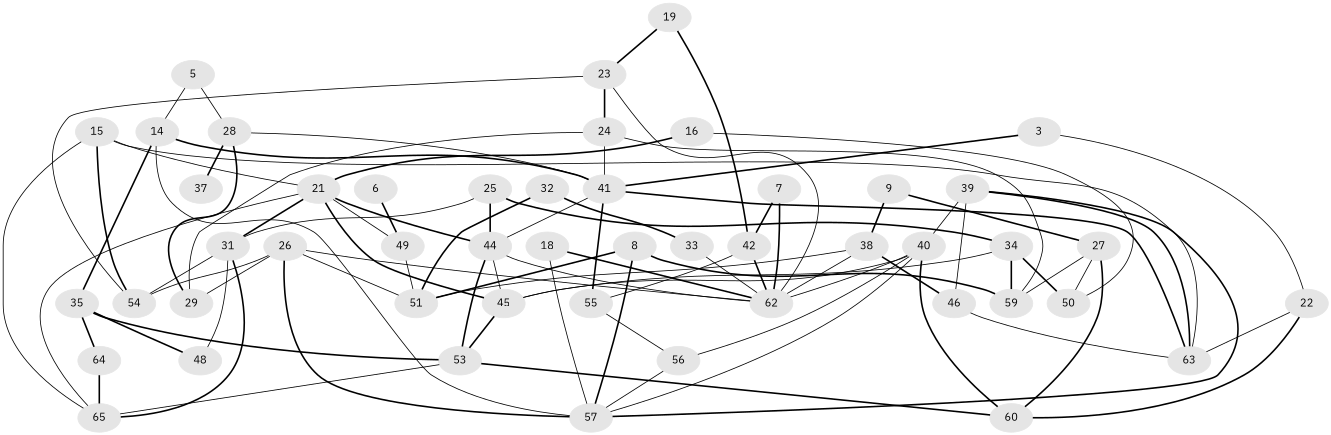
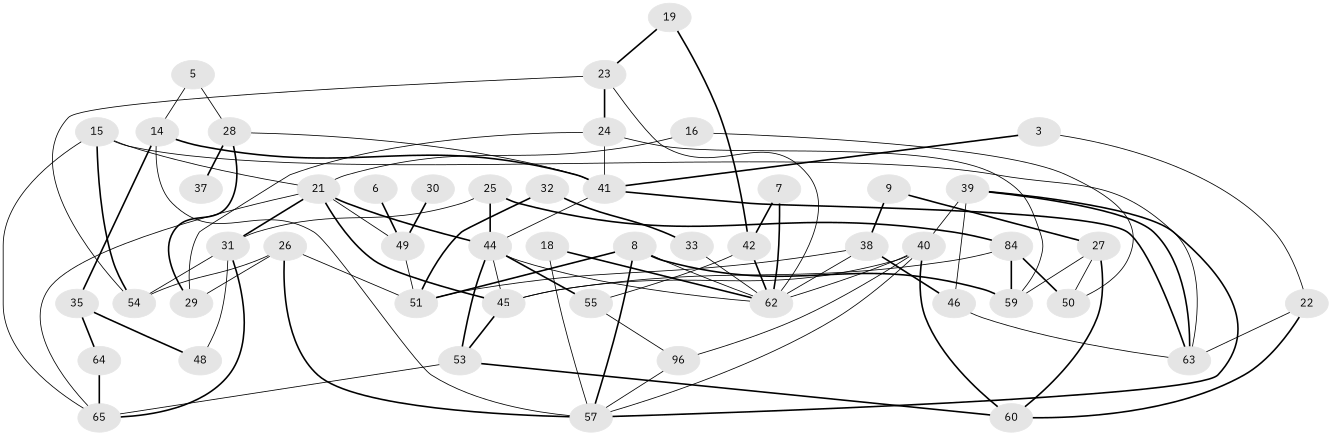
(520, 155) -> (520, 155)
none -> (433, 189)
(598, 246) -> (540, 275)
(1011, 246) -> (1011, 246)
(472, 272) -> (727, 286)
(264, 348) -> none
(678, 361) -> (678, 361)
